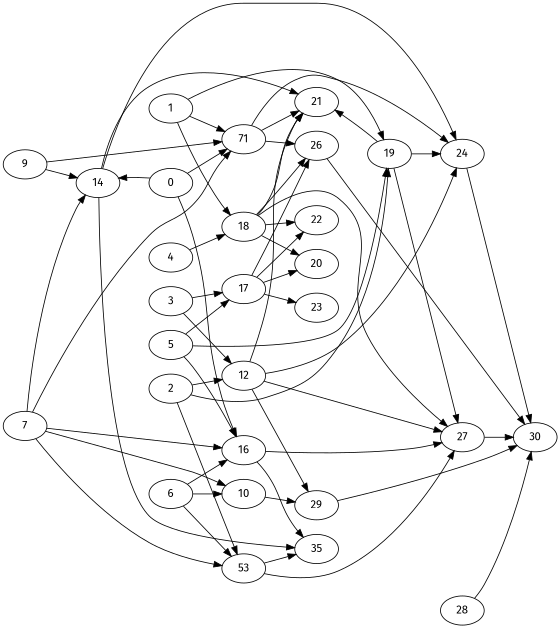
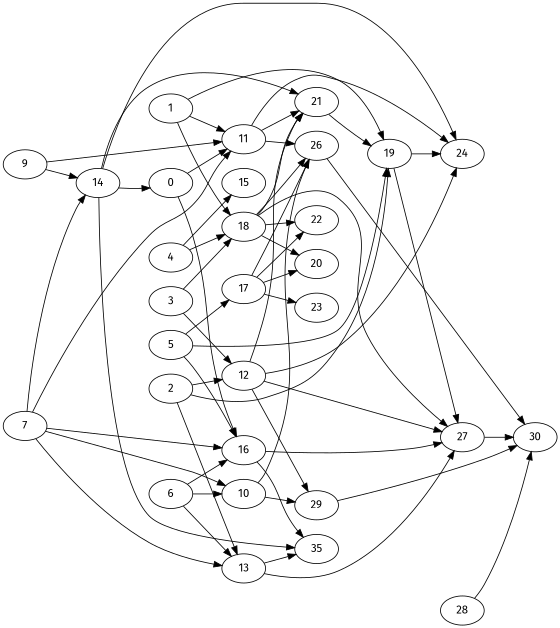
(360, 128) -> (346, 128)
(244, 139) -> (244, 139)
(138, 178) -> (130, 188)
none -> (244, 183)
(498, 292) -> none
(200, 296) -> (206, 266)
none -> (288, 327)
(244, 568) -> (244, 568)
